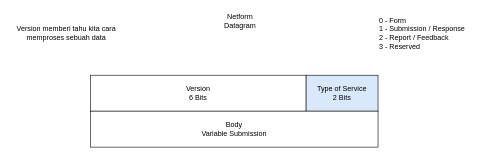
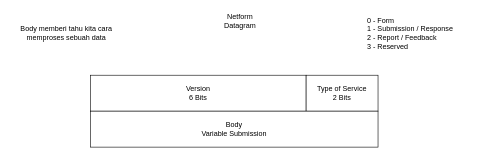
(66, 33) -> (66, 33)
(426, 33) -> (414, 33)
(342, 93) -> (342, 93)
